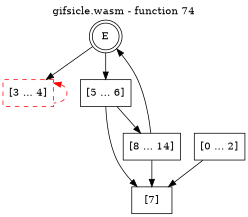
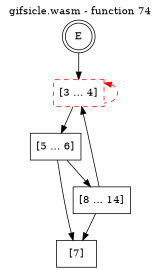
(106, 62) -> (69, 117)
(142, 92) -> (91, 150)
(220, 147) -> none
